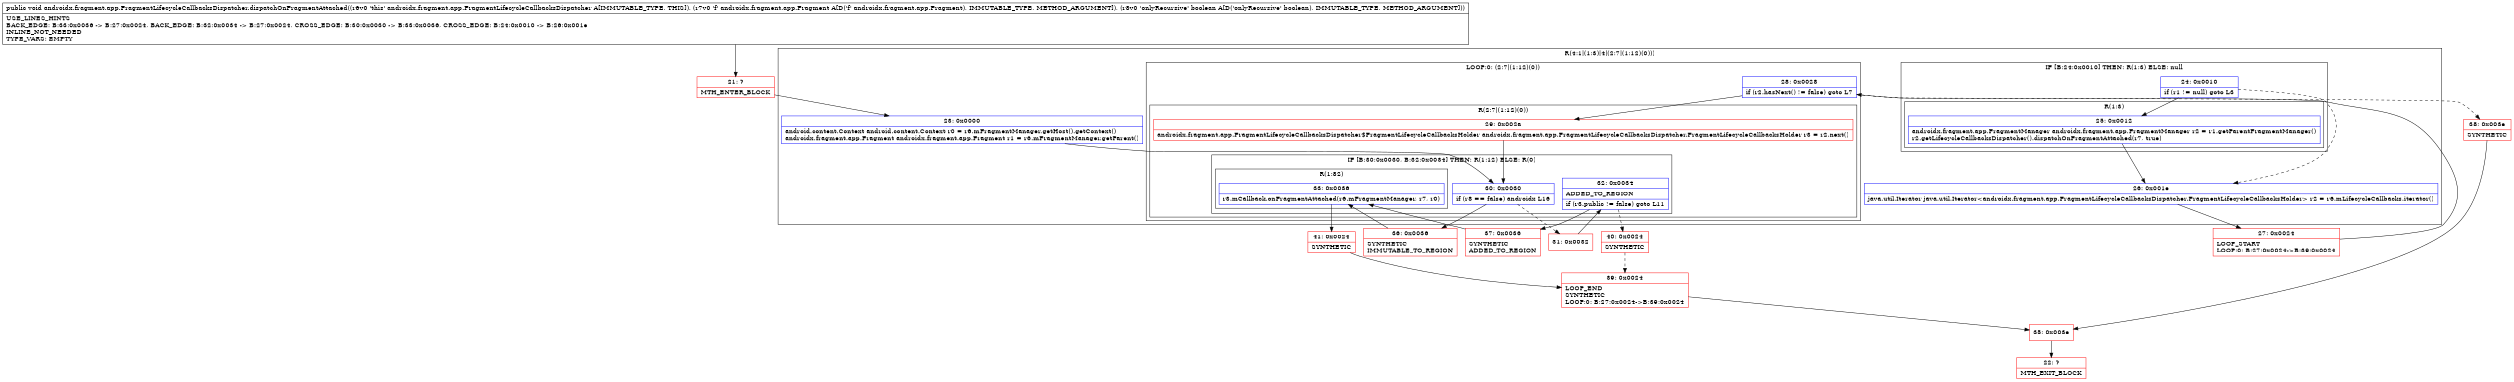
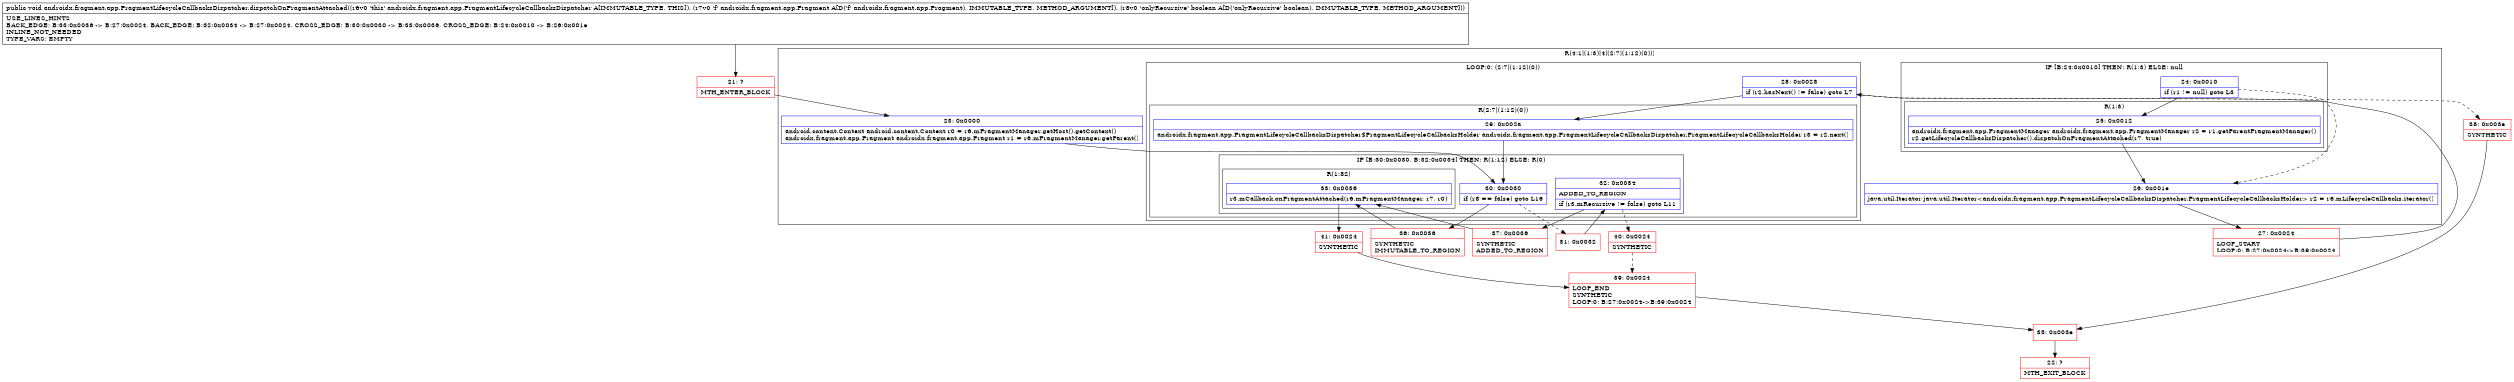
(1503, 130) -> (1503, 130)
(1503, 199) -> (1503, 199)
(1615, 204) -> (1618, 204)
